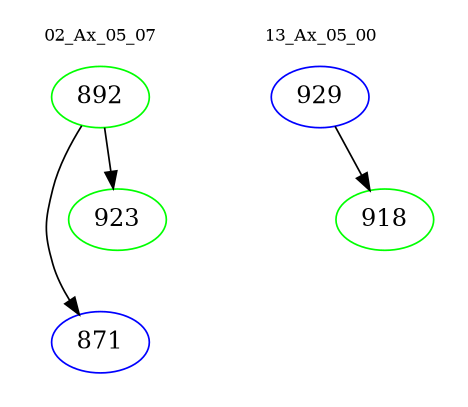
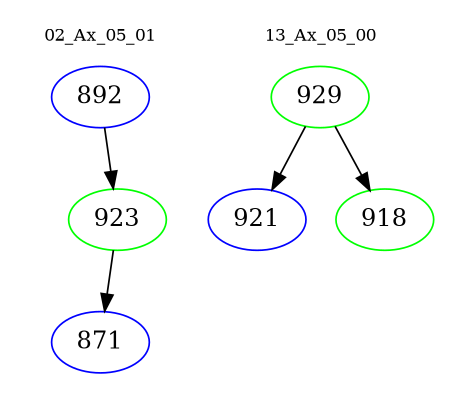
(100, 37) -> (100, 37)
(100, 97) -> (100, 97)
(320, 97) -> (320, 97)
(48, 212) -> (110, 272)
none -> (257, 220)
